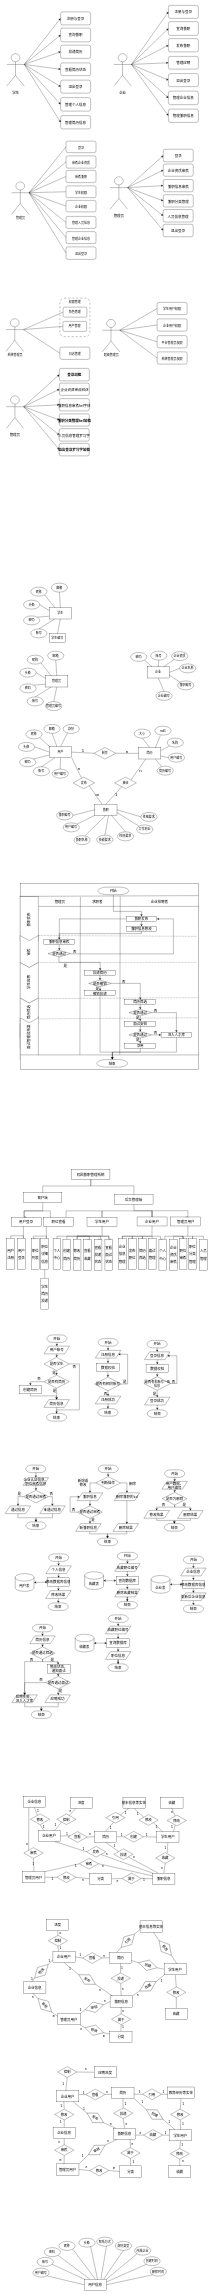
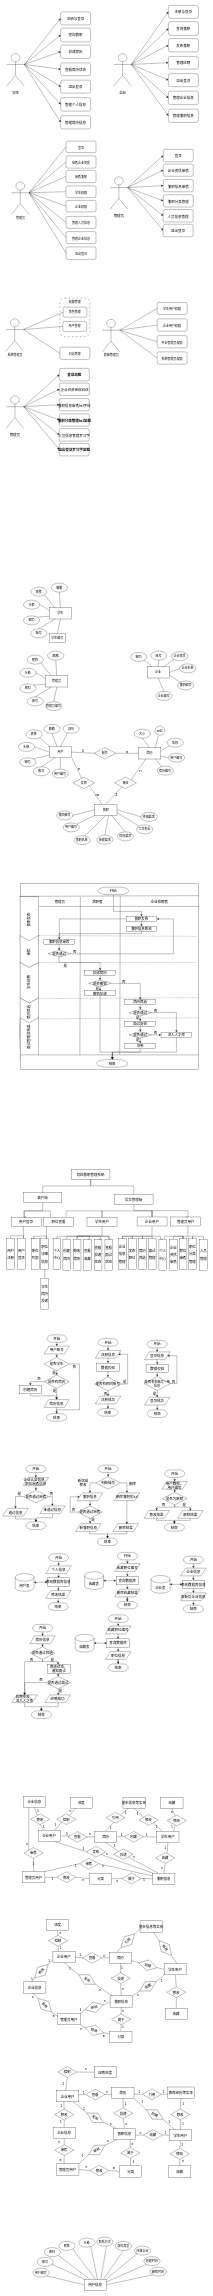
(163, 730) -> (160, 730)
(18, 1510) -> (16, 1512)
